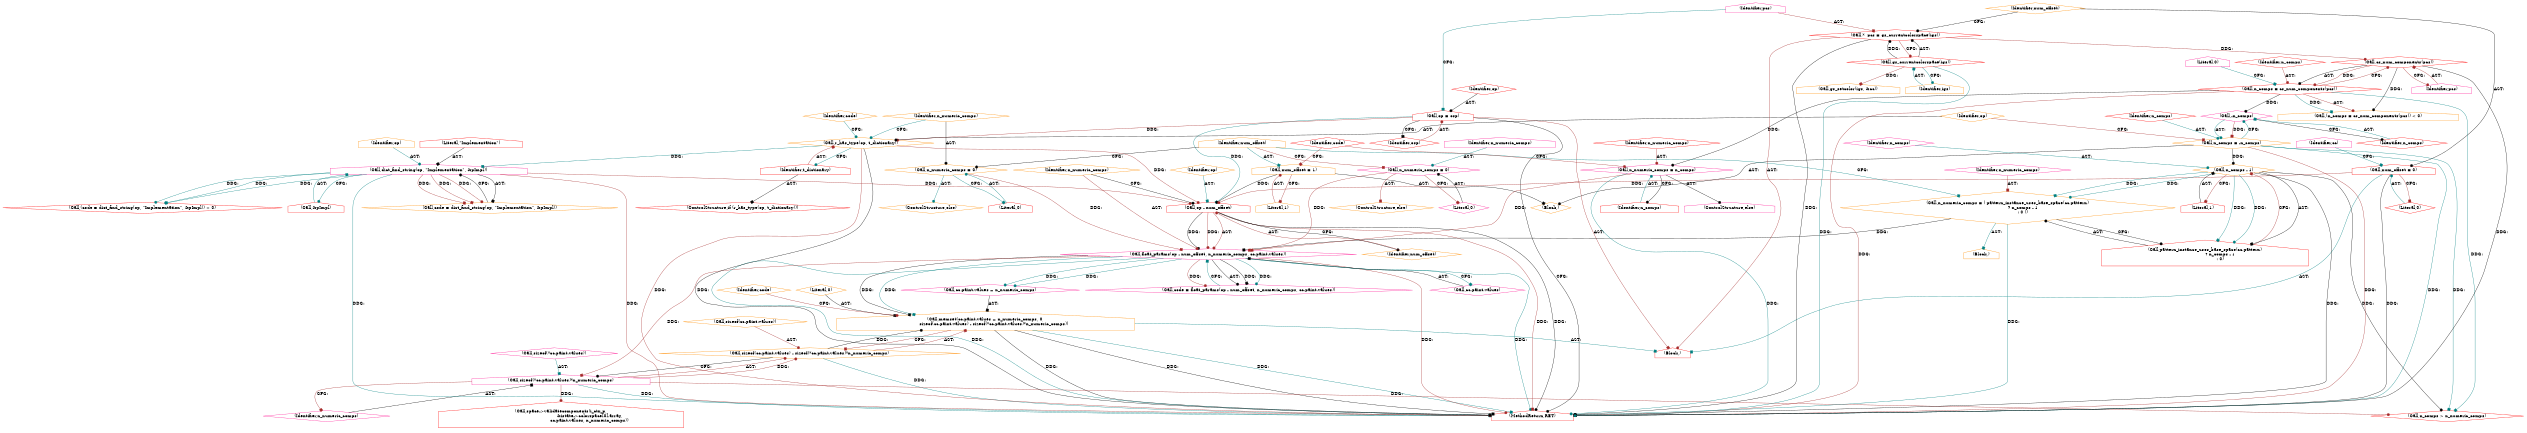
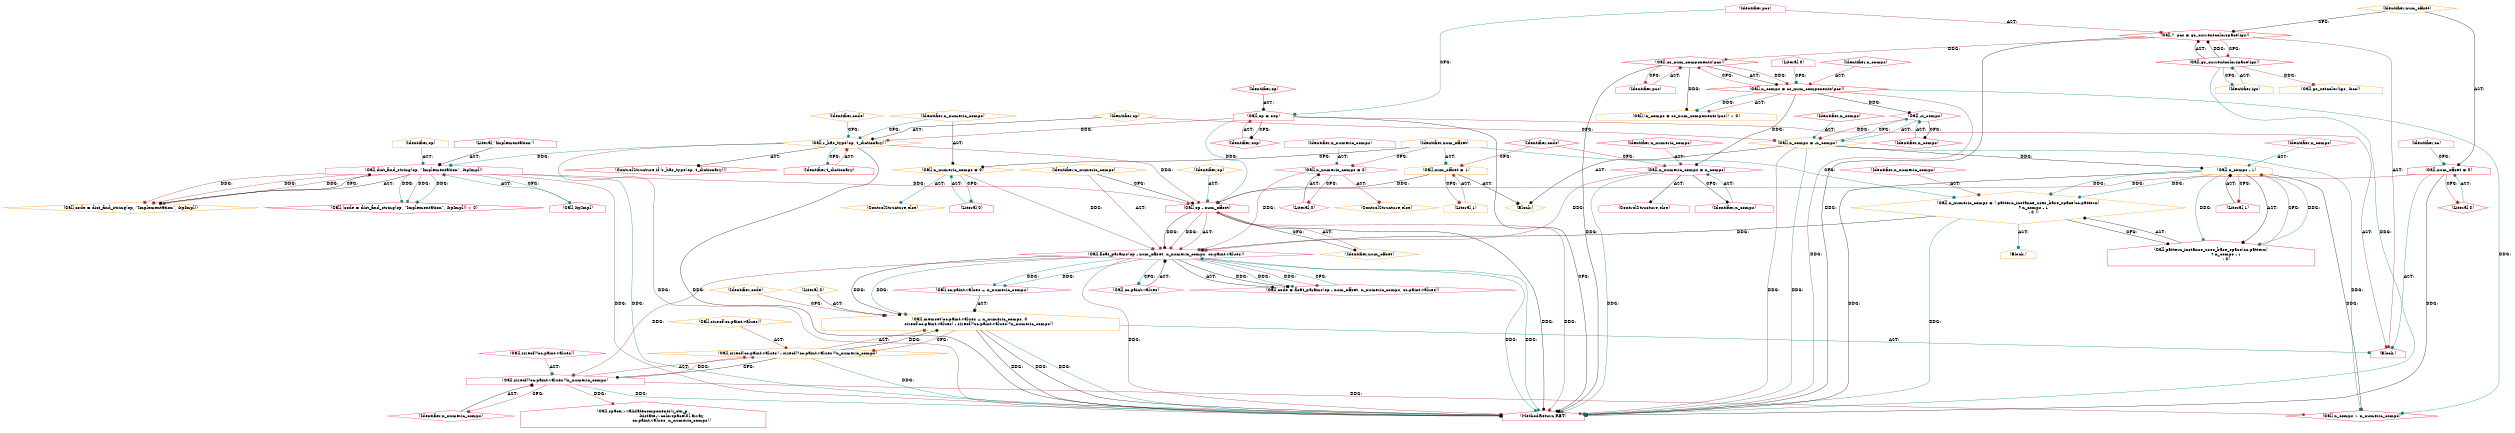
(2234, 170) -> (2237, 170)
(776, 188) -> (763, 156)
